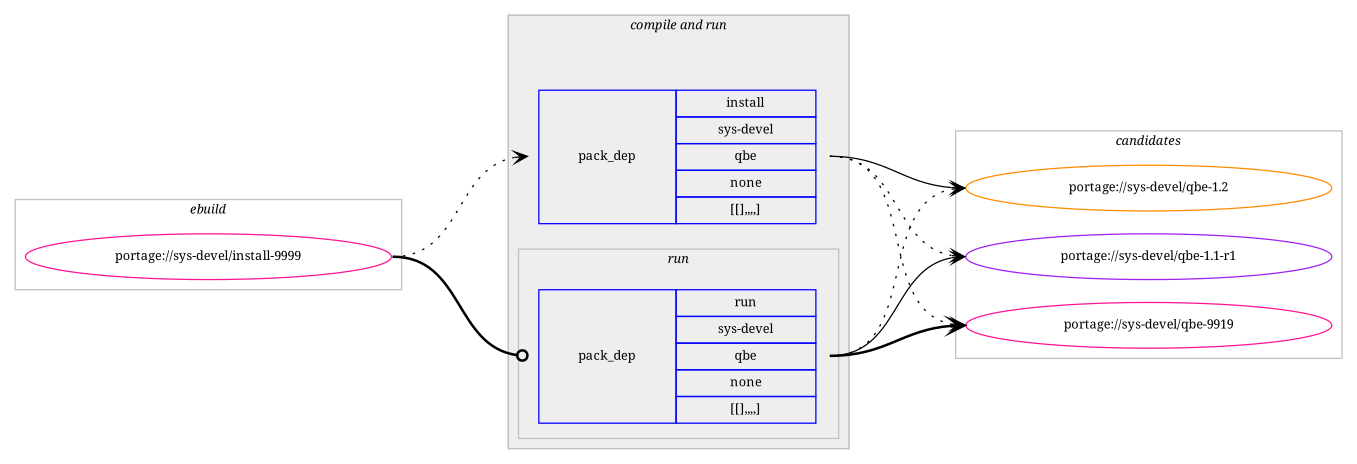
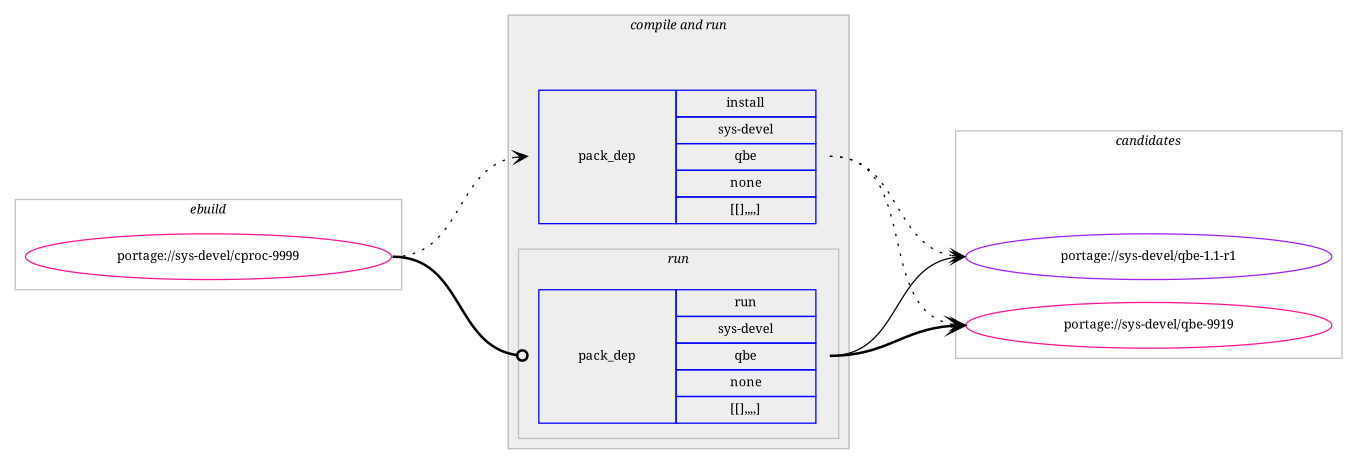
(1149, 188) -> none
(208, 257) -> (208, 257)
